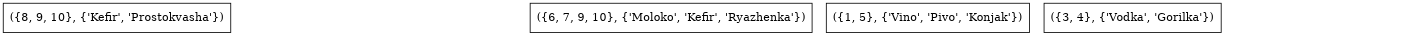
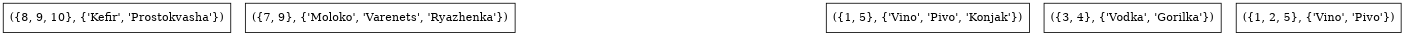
none -> (380, 18)
(671, 18) -> none
none -> (1319, 18)
